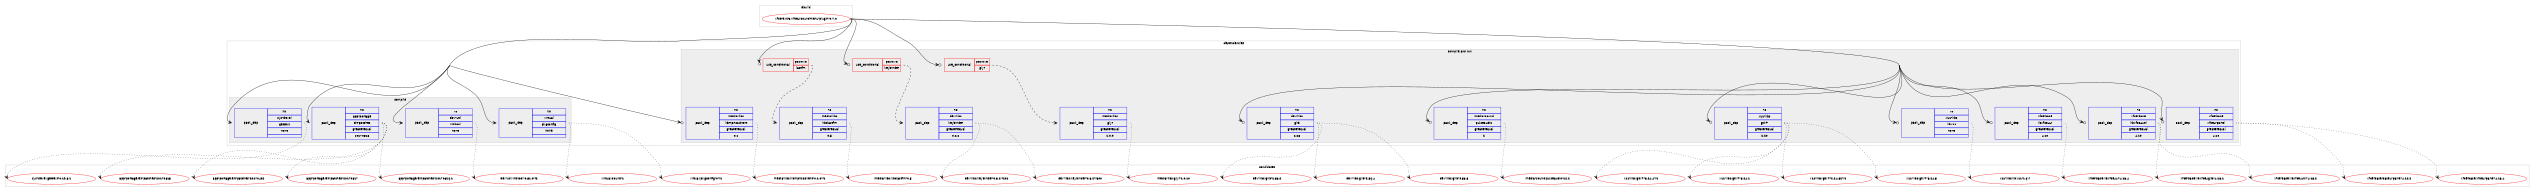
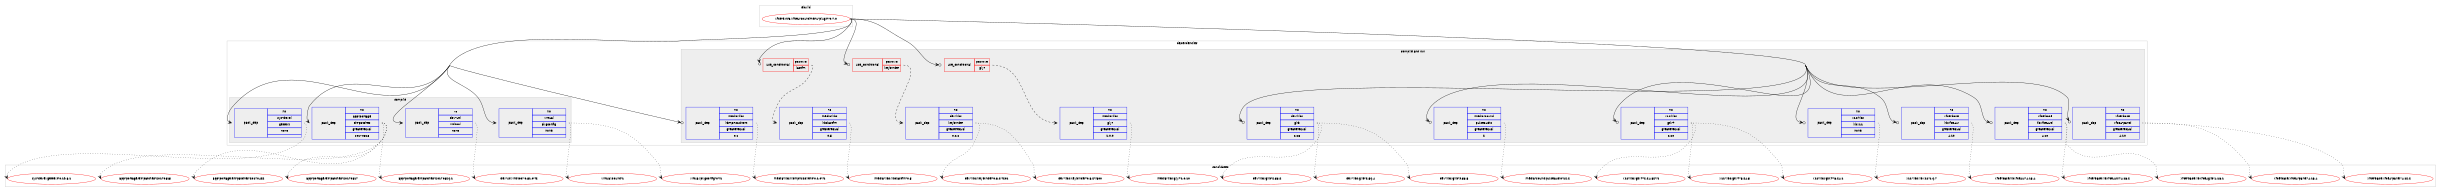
(1641, 179) -> none
(2389, 179) -> (2389, 179)
